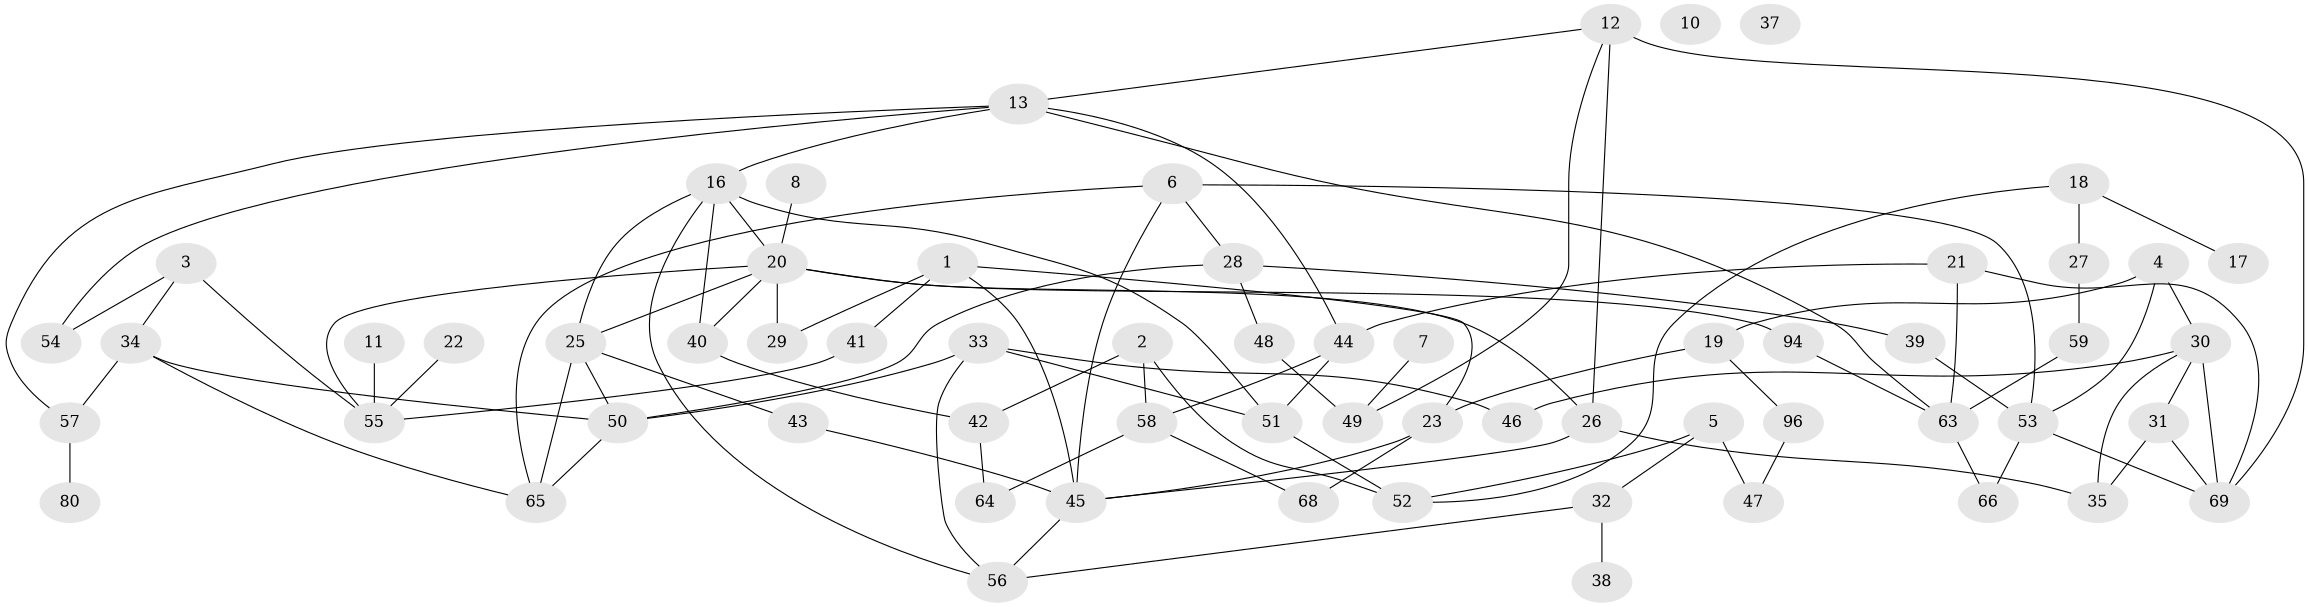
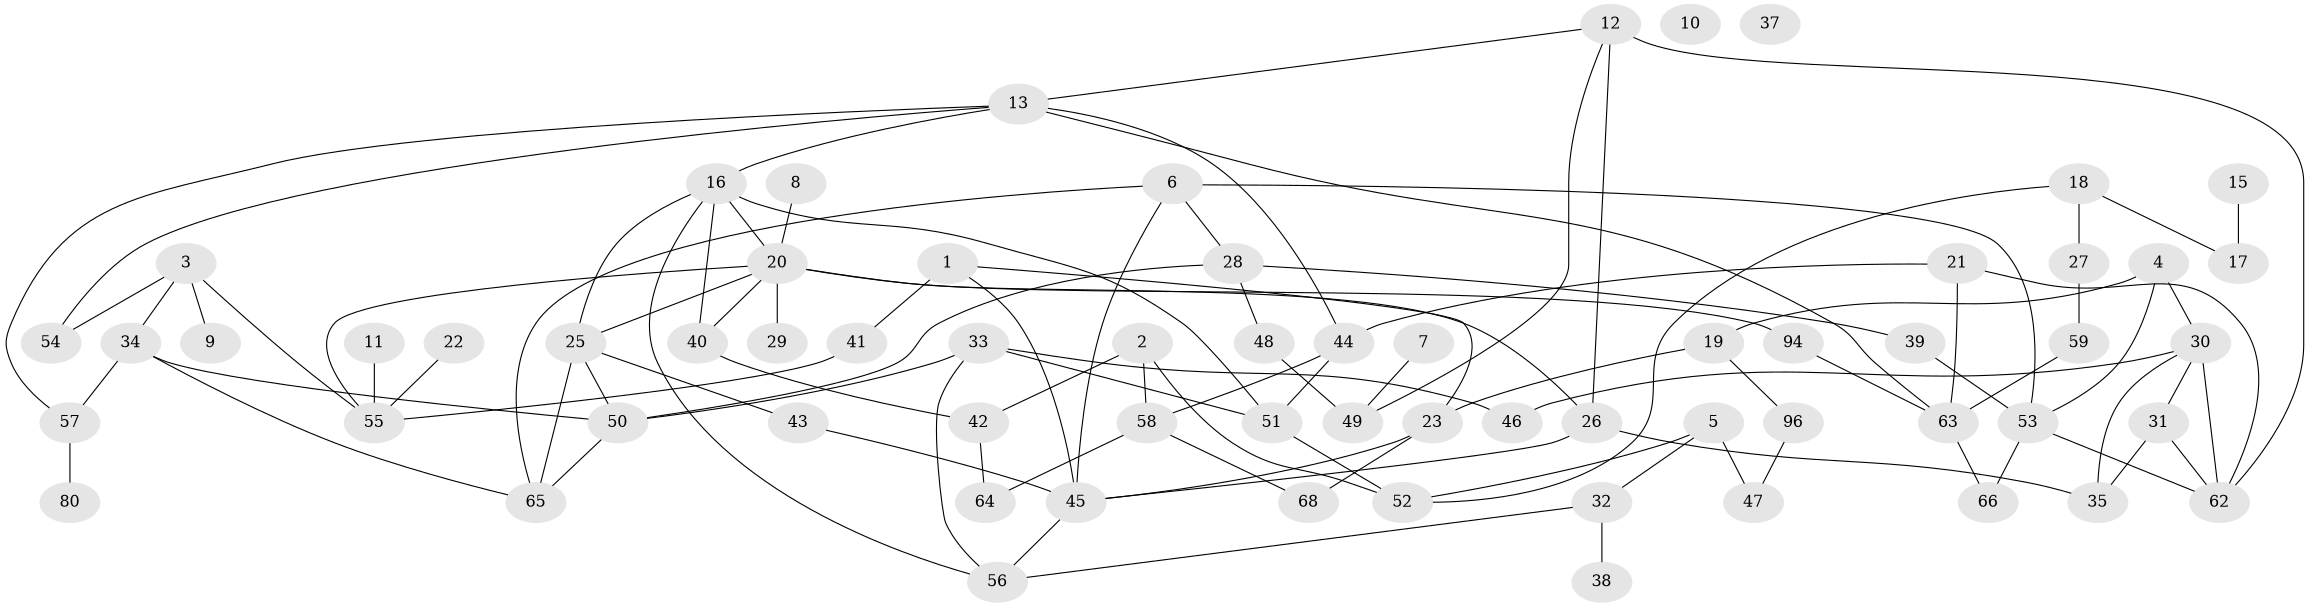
none -> (2238, 184)
(862, 303) -> none
none -> (211, 343)
(2220, 503) -> (2220, 503)
